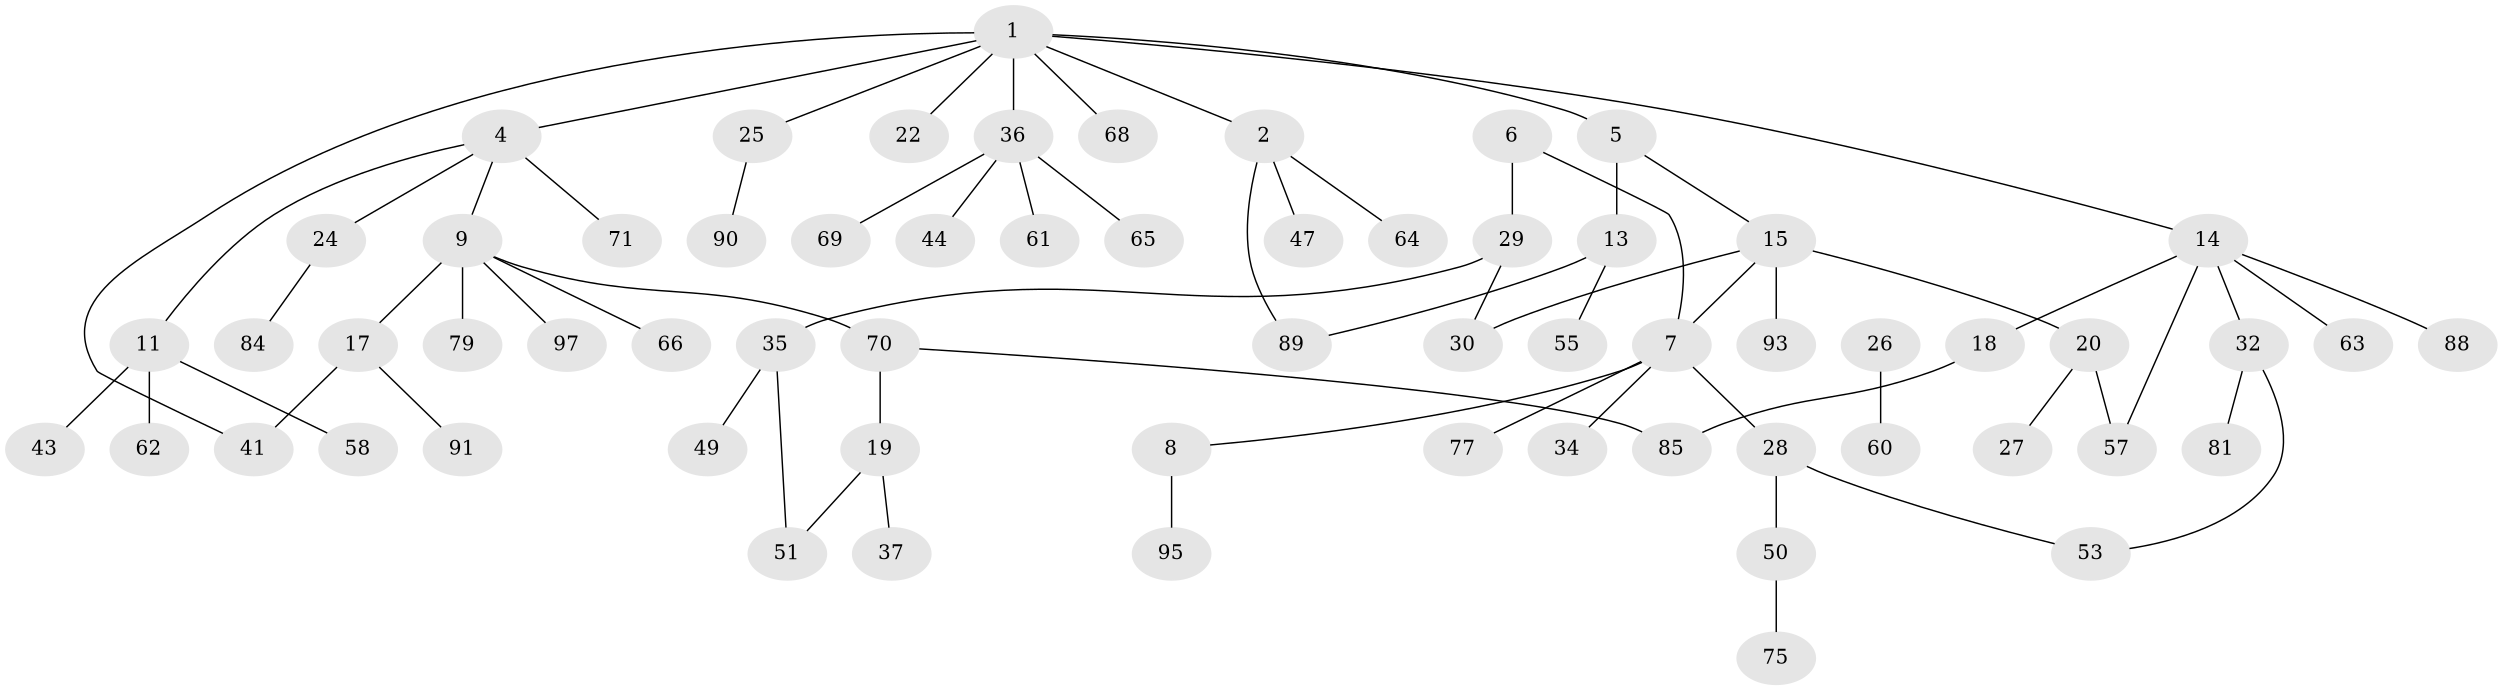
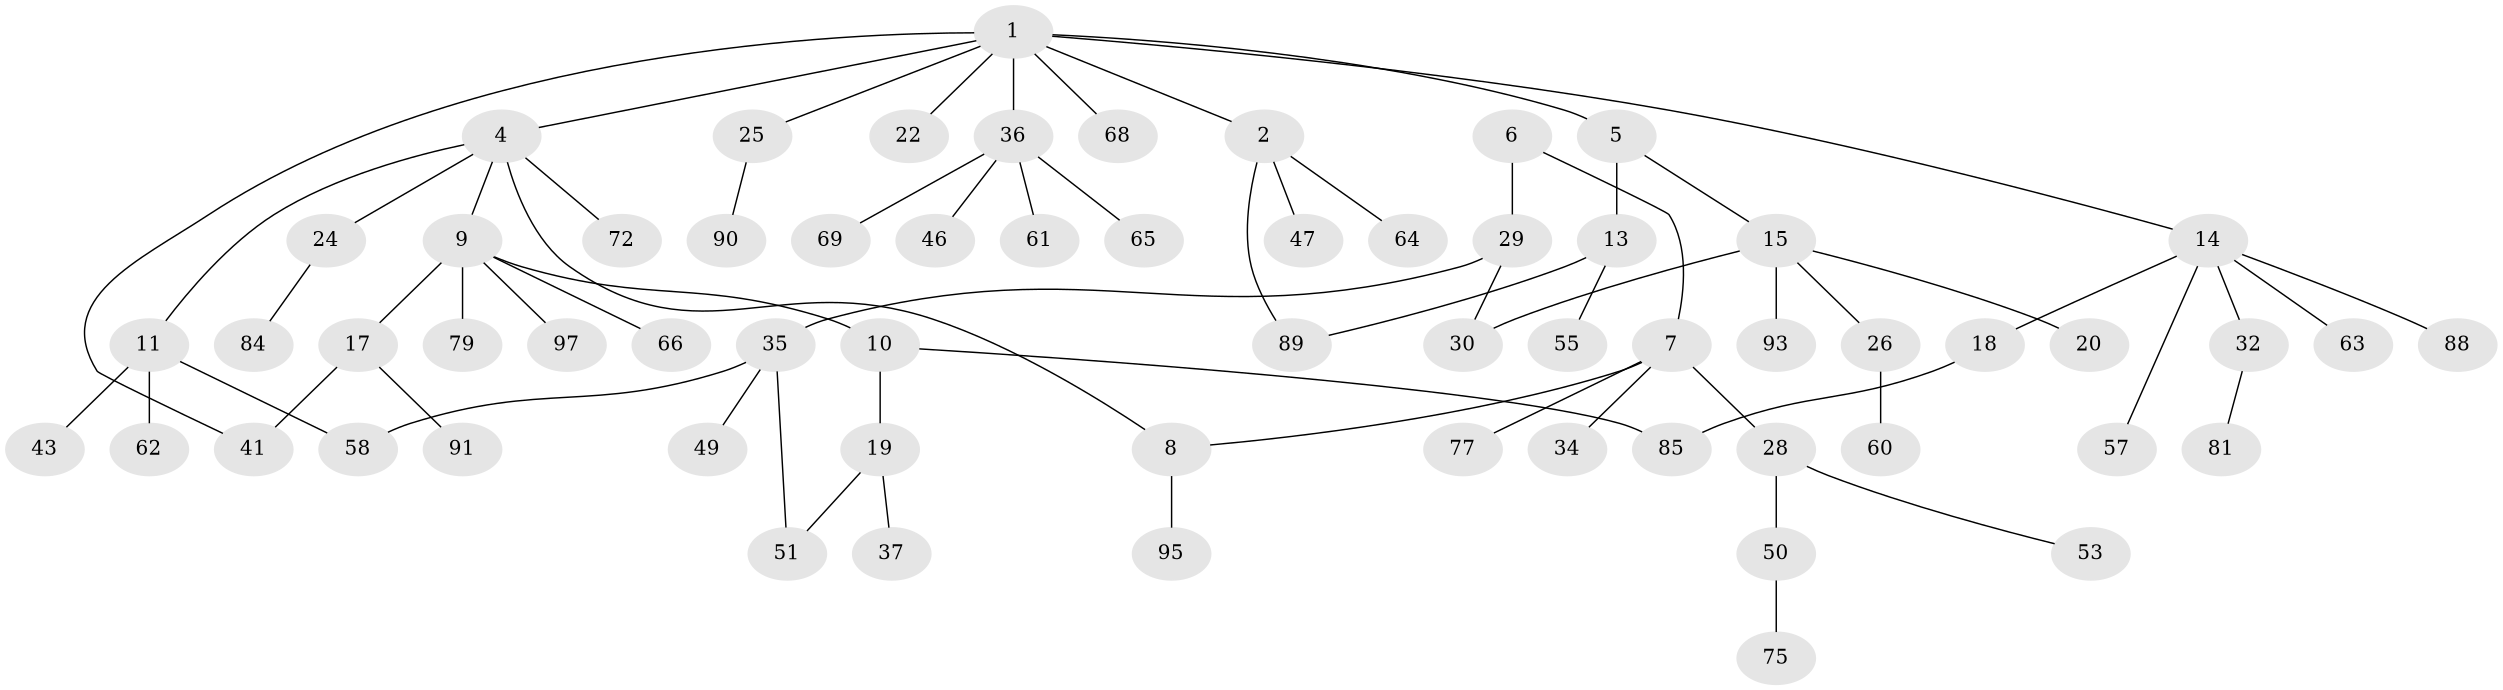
(622, 241) -> (622, 241)
(935, 241) -> (935, 241)
(1724, 293) -> (1828, 293)
none -> (824, 303)
(880, 345) -> (880, 345)
none -> (567, 397)
(2103, 397) -> none
(2013, 450) -> none
(2256, 496) -> none
